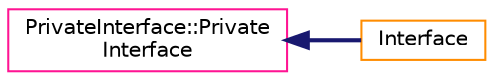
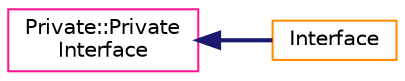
(148, 40) -> (103, 40)
